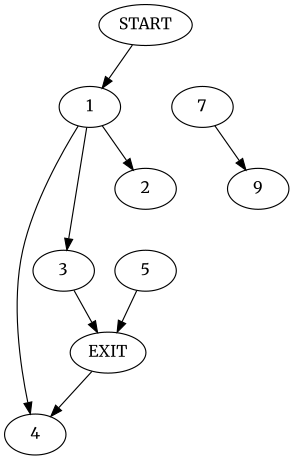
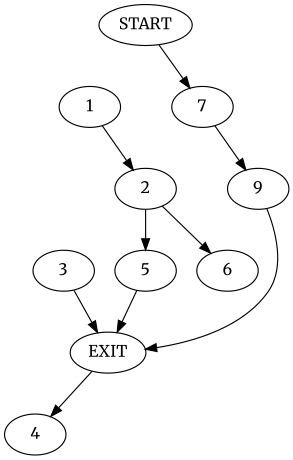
(121, 62) -> (171, 62)
(78, 183) -> none
none -> (146, 224)
(21, 258) -> none
none -> (228, 271)
none -> (254, 307)
